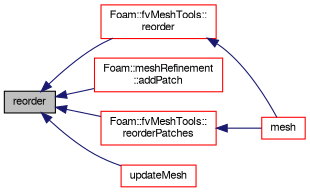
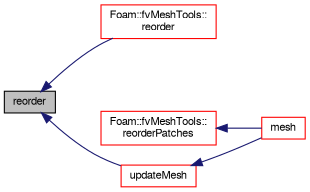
(159, 75) -> none
(251, 77) -> (232, 150)
(84, 113) -> none
